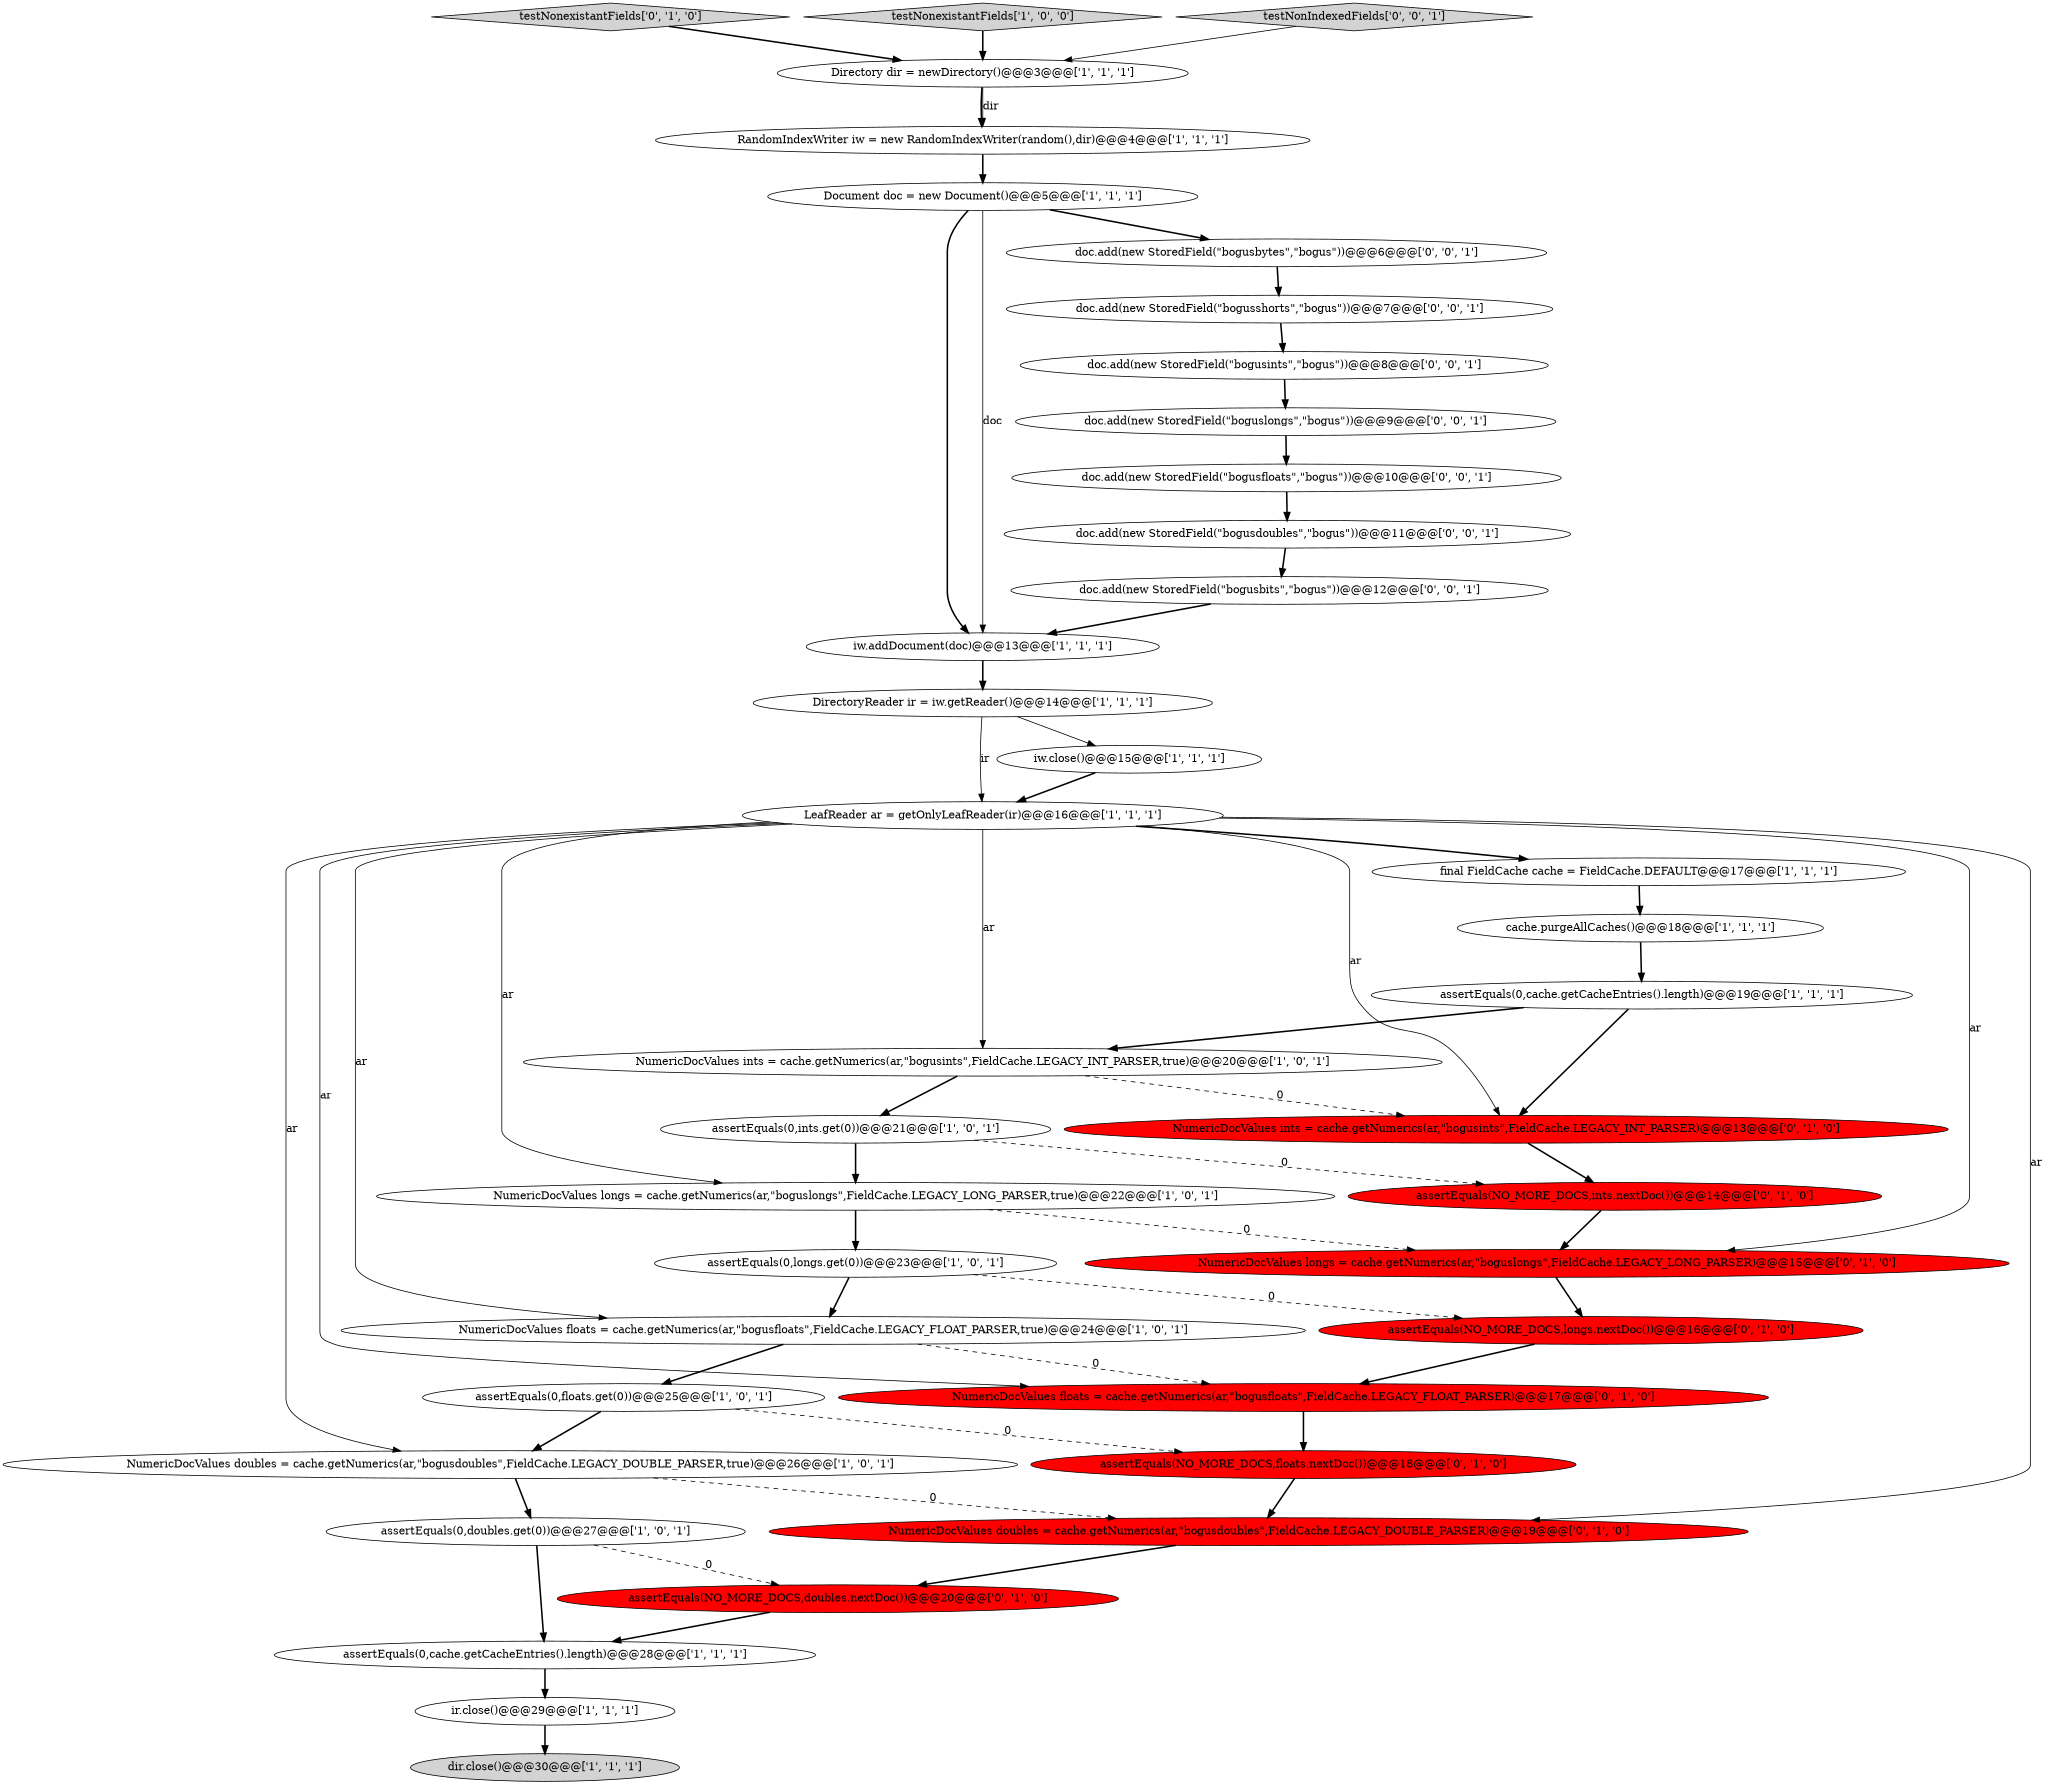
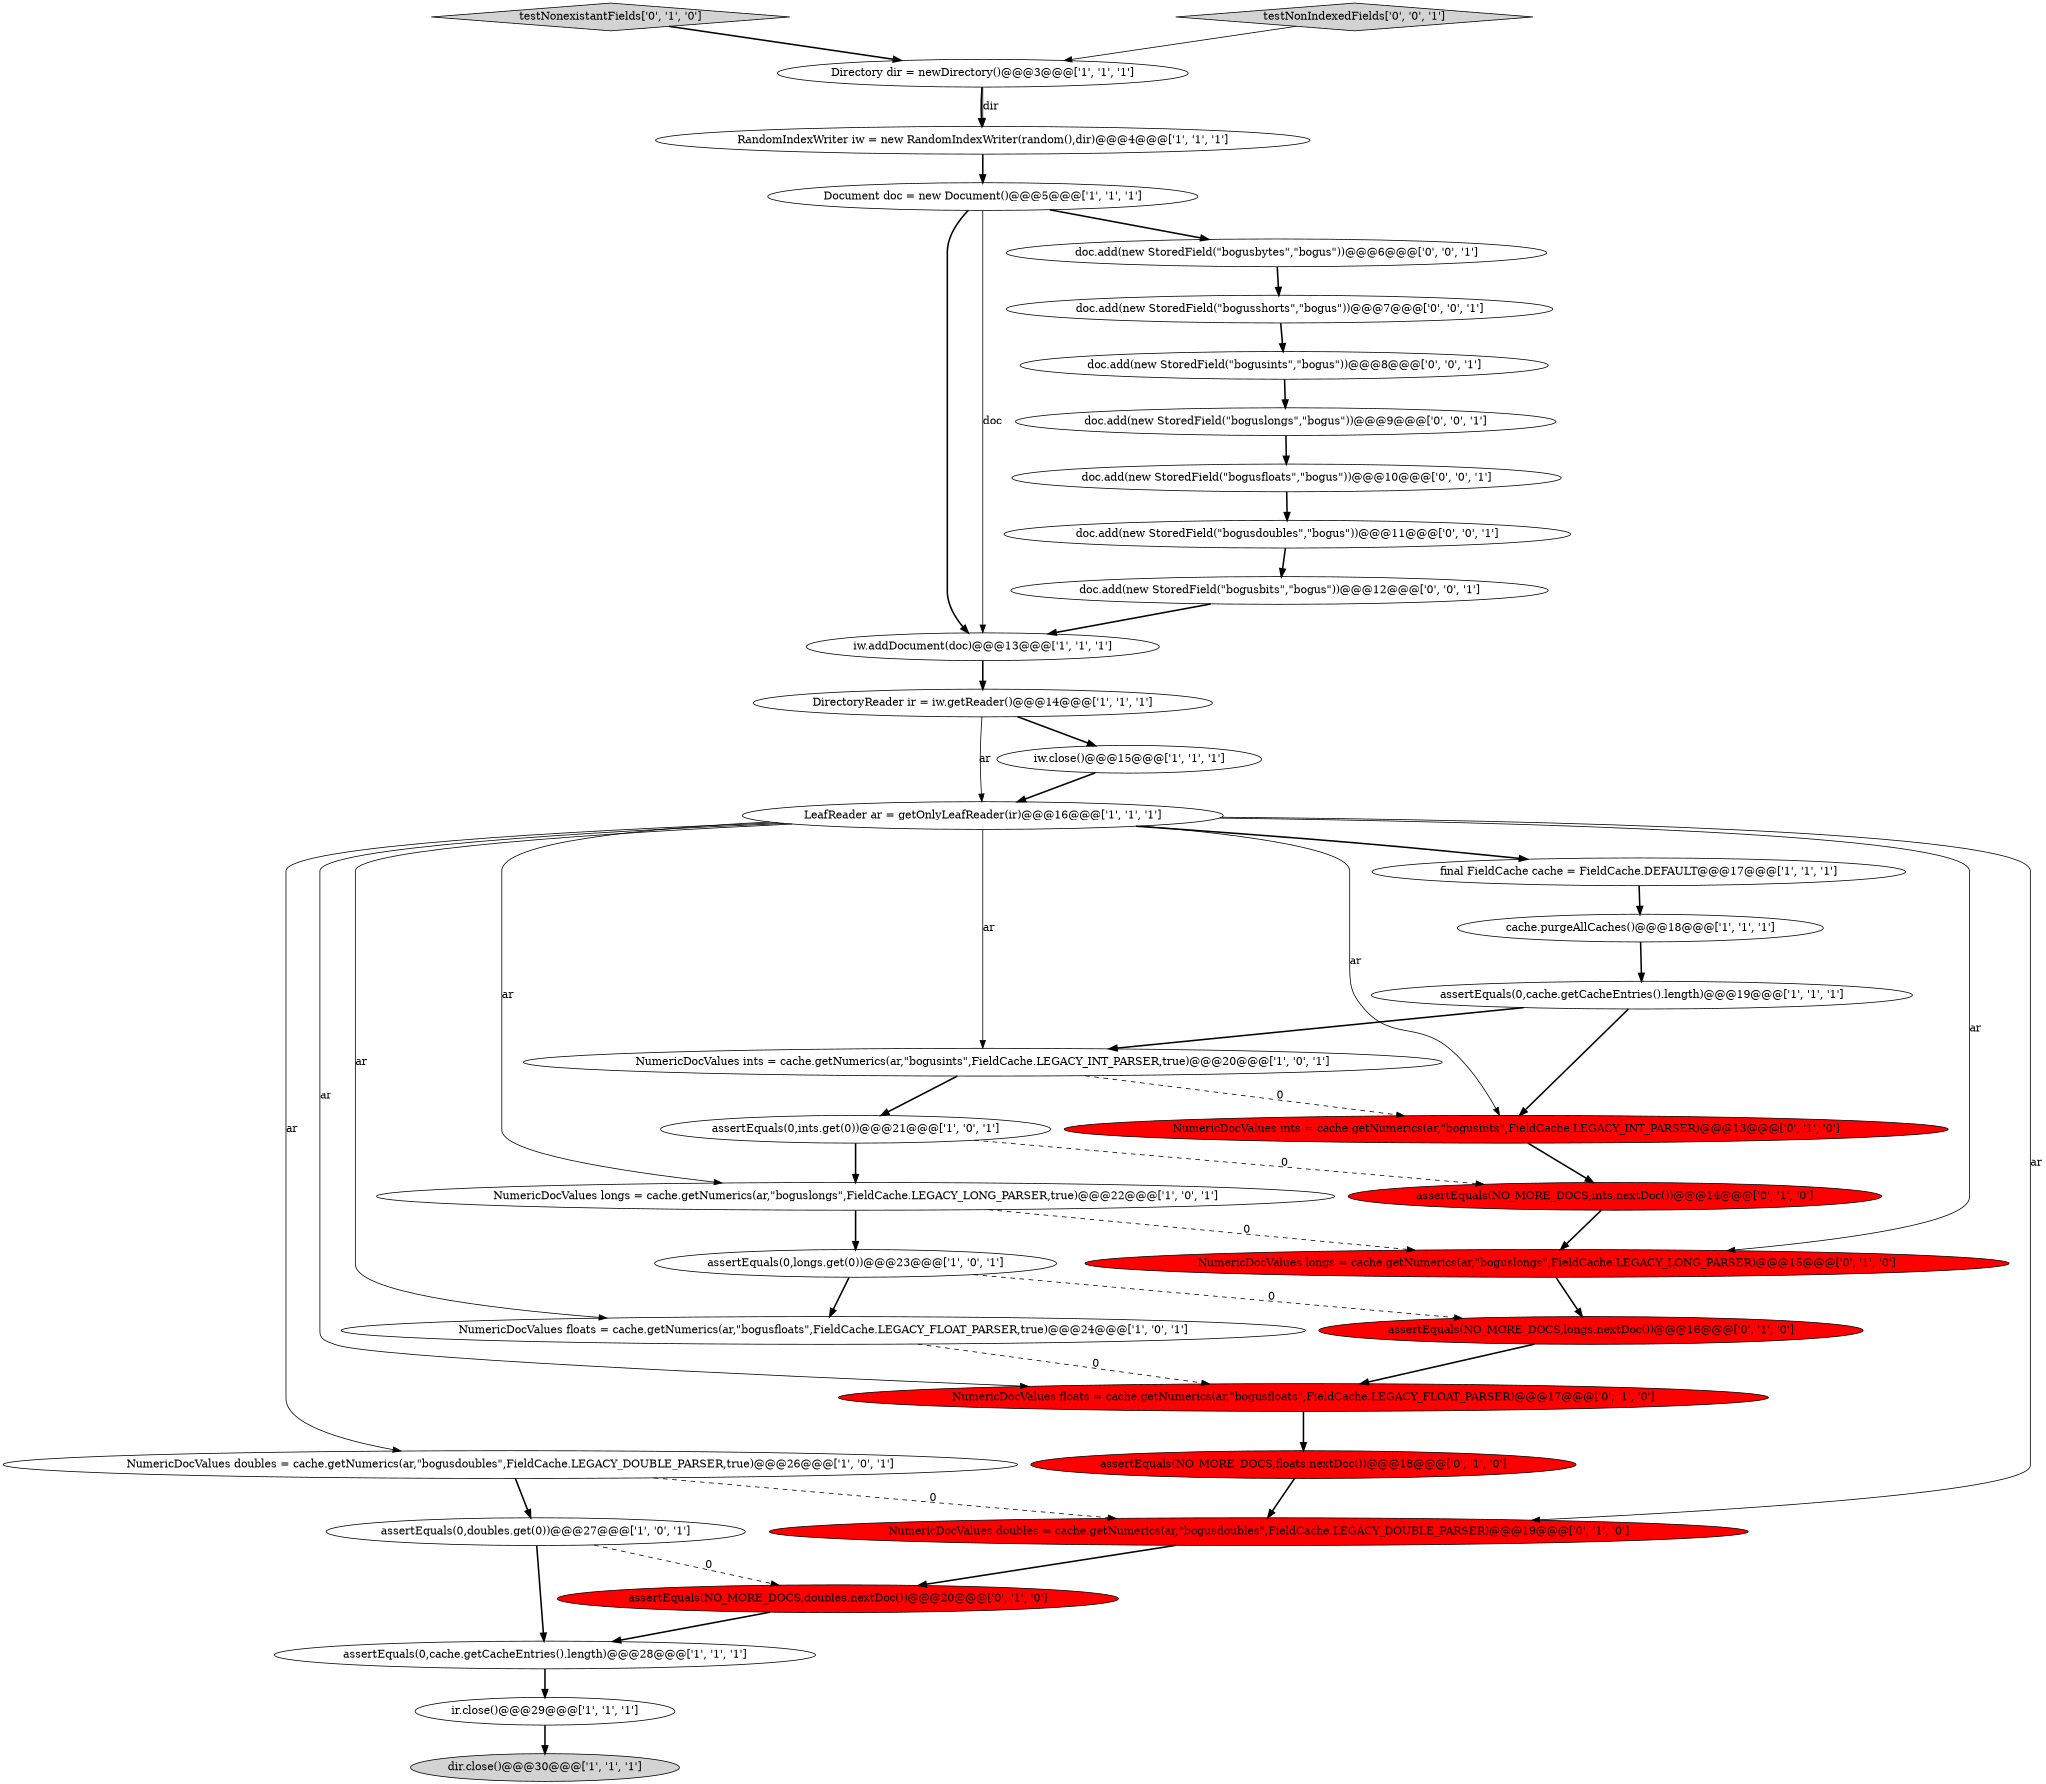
(983, 17) -> none
(1053, 730) -> (1053, 730)
(985, 759) -> (985, 759)
(624, 1398) -> none
